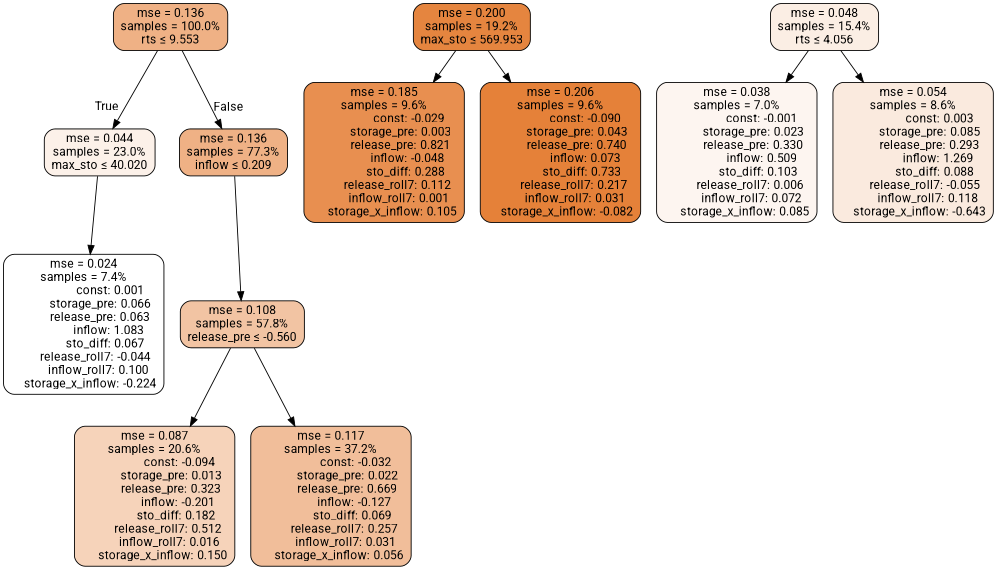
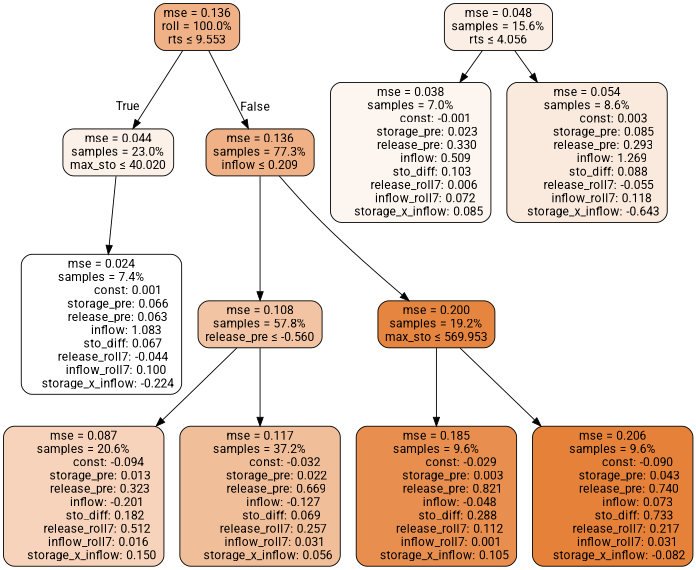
(171, 27) -> (197, 27)
(825, 27) -> (498, 27)
none -> (338, 238)
